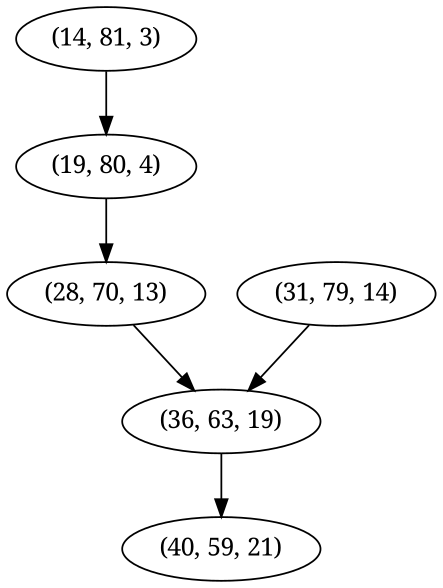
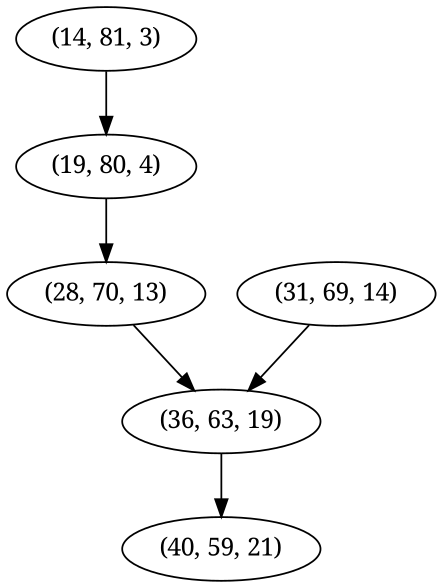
(336, 294) -> (336, 294)
